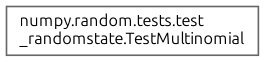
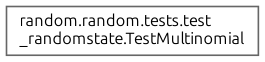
(132, 31) -> (132, 31)
